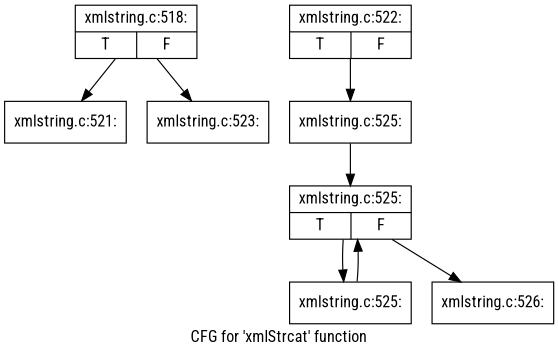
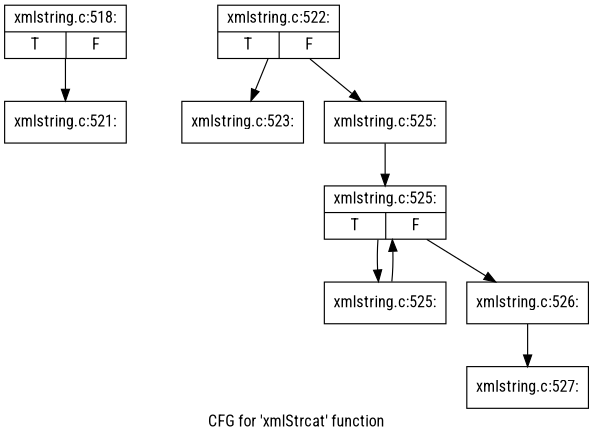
(171, 75) -> (262, 74)
none -> (528, 387)
